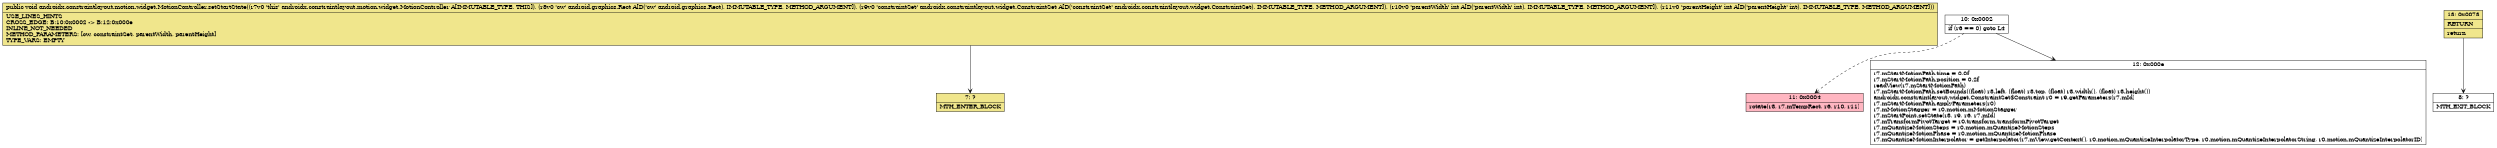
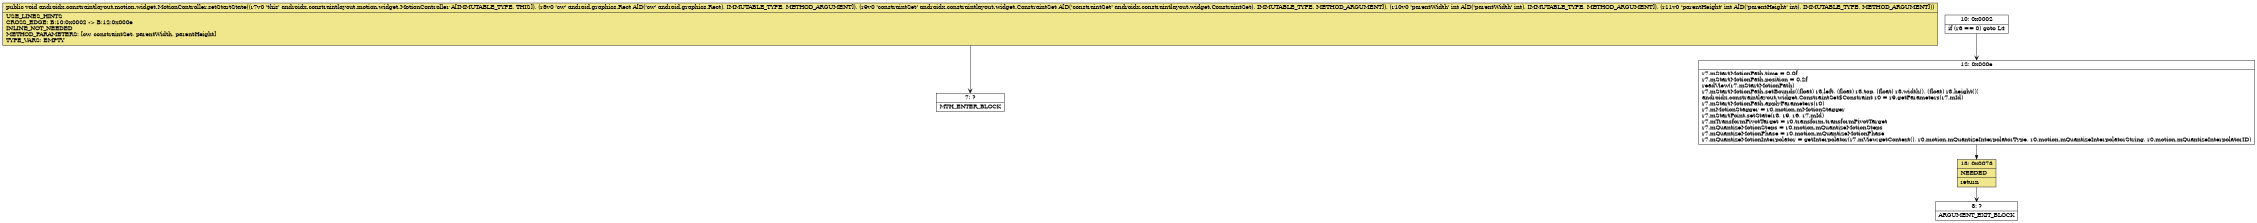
(2460, 24) -> (1974, 173)
(970, 102) -> (970, 102)
(1805, 102) -> none
(2463, 107) -> (1977, 215)
none -> (1977, 150)
